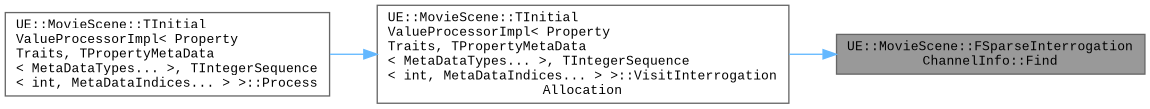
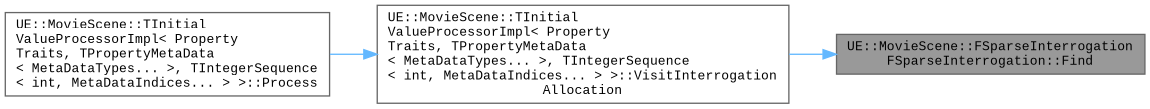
(991, 54) -> (991, 54)
